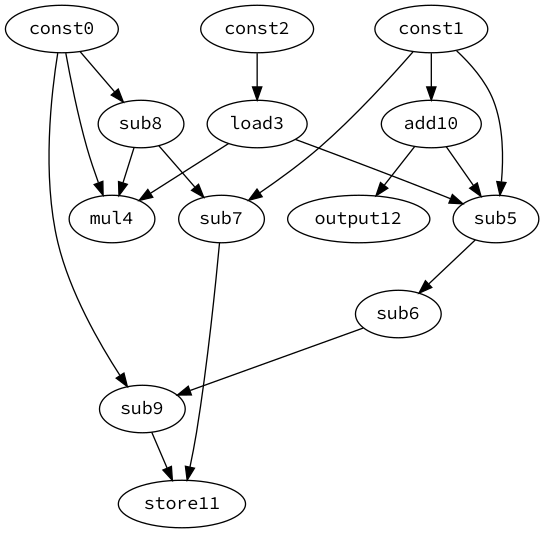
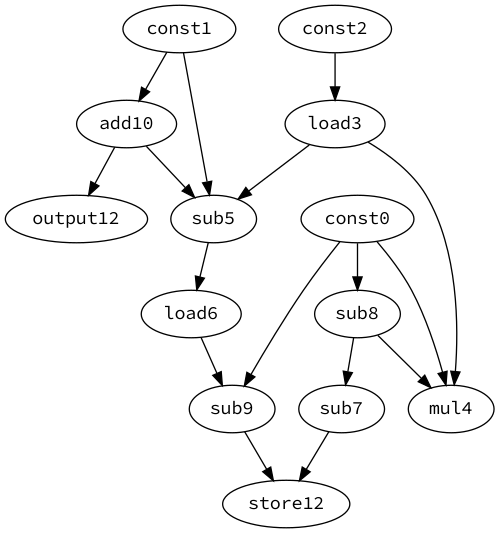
(341, 128) -> none
(398, 314) -> (191, 314)
(182, 504) -> (286, 504)
